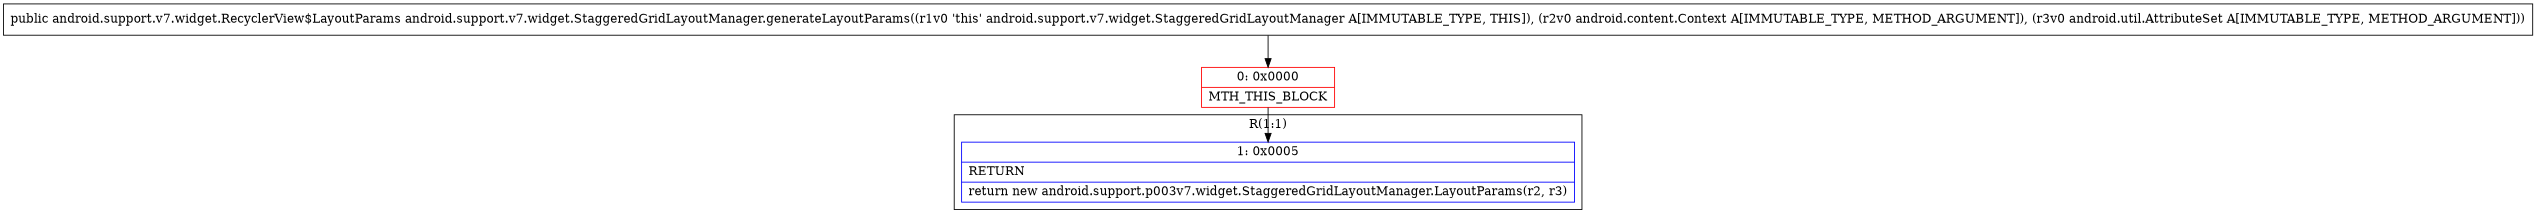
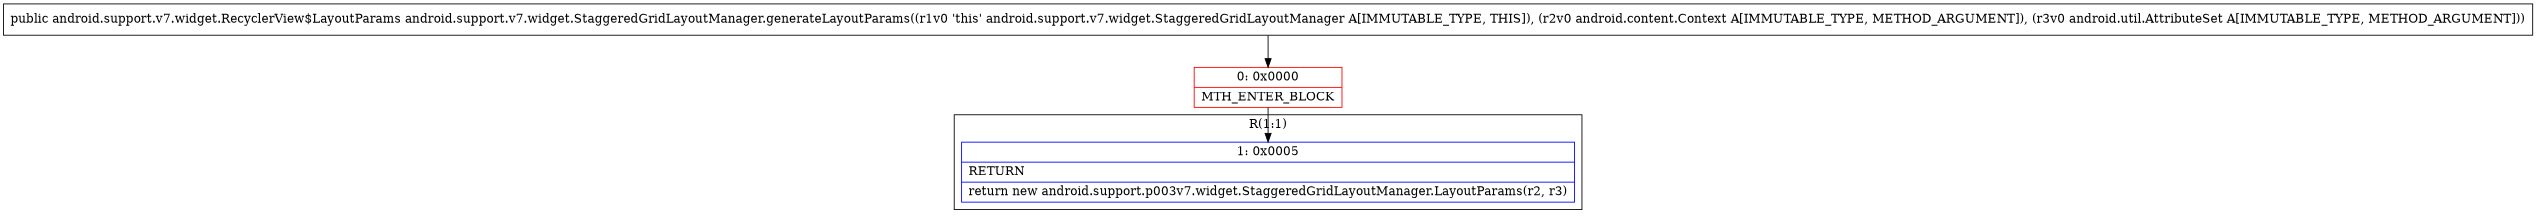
(1268, 97) -> (1268, 97)
